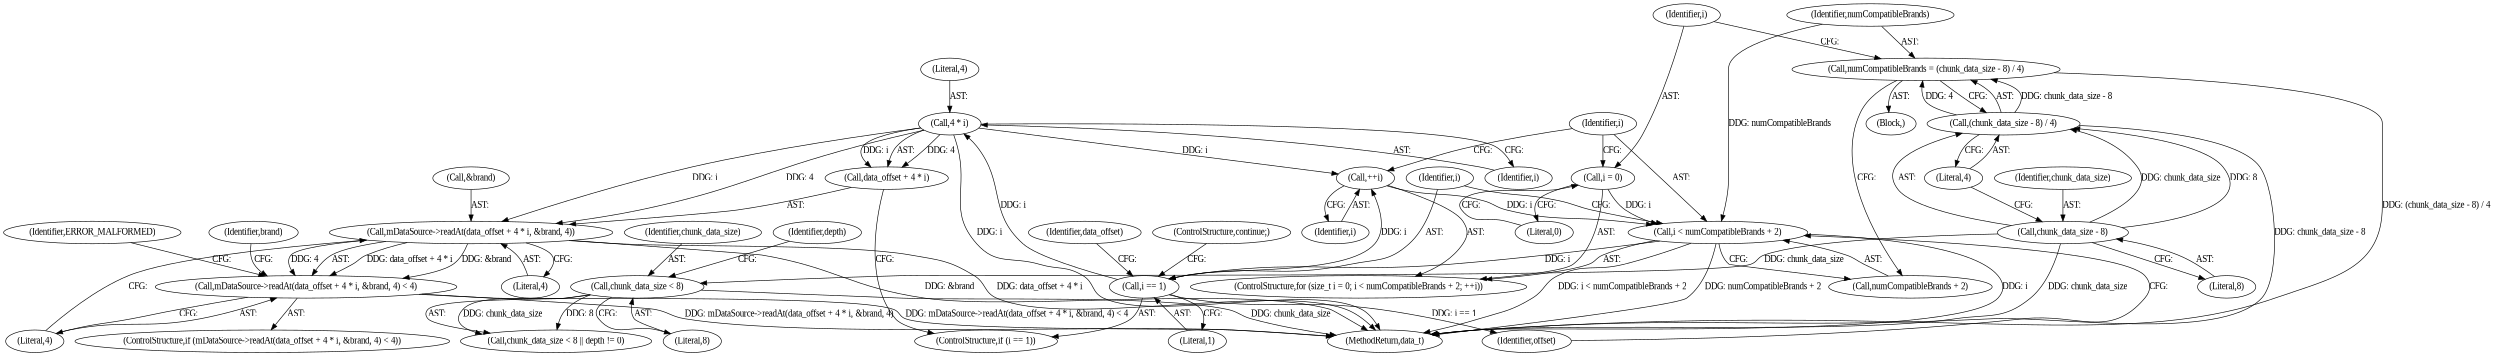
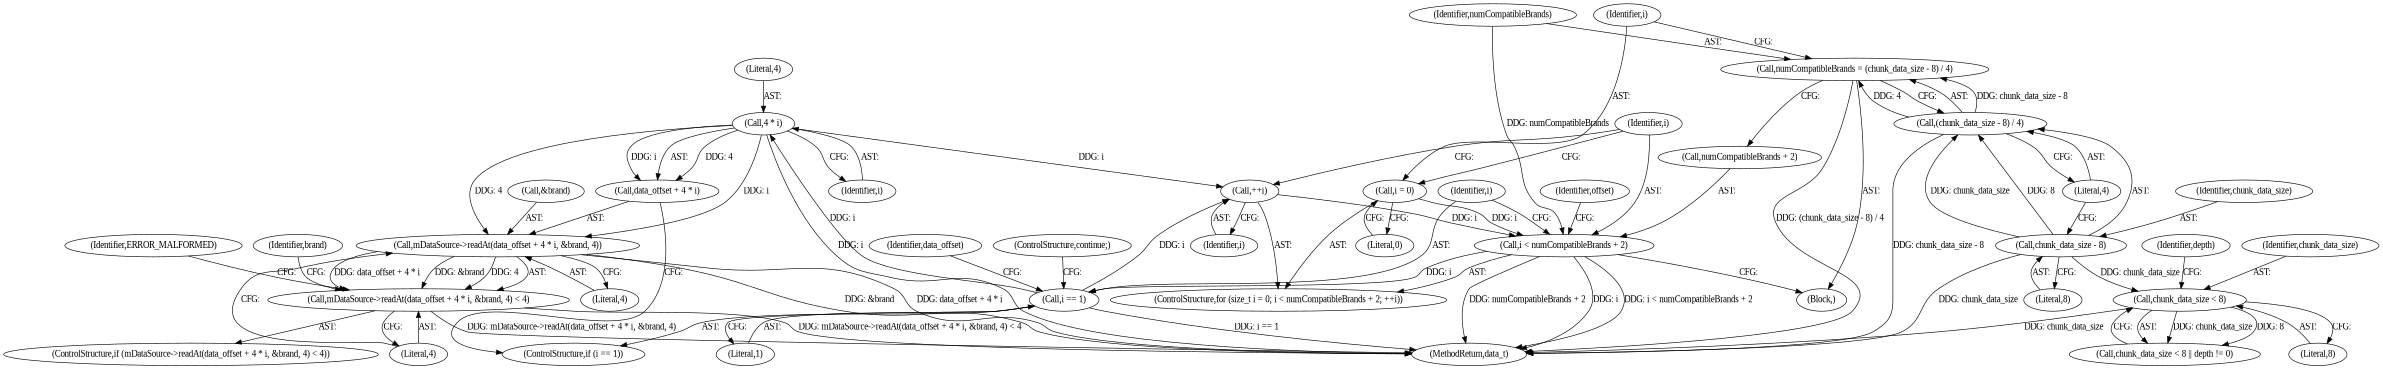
(1775, 270) -> (1708, 271)
(1371, 308) -> (1249, 333)
none -> (2111, 328)
